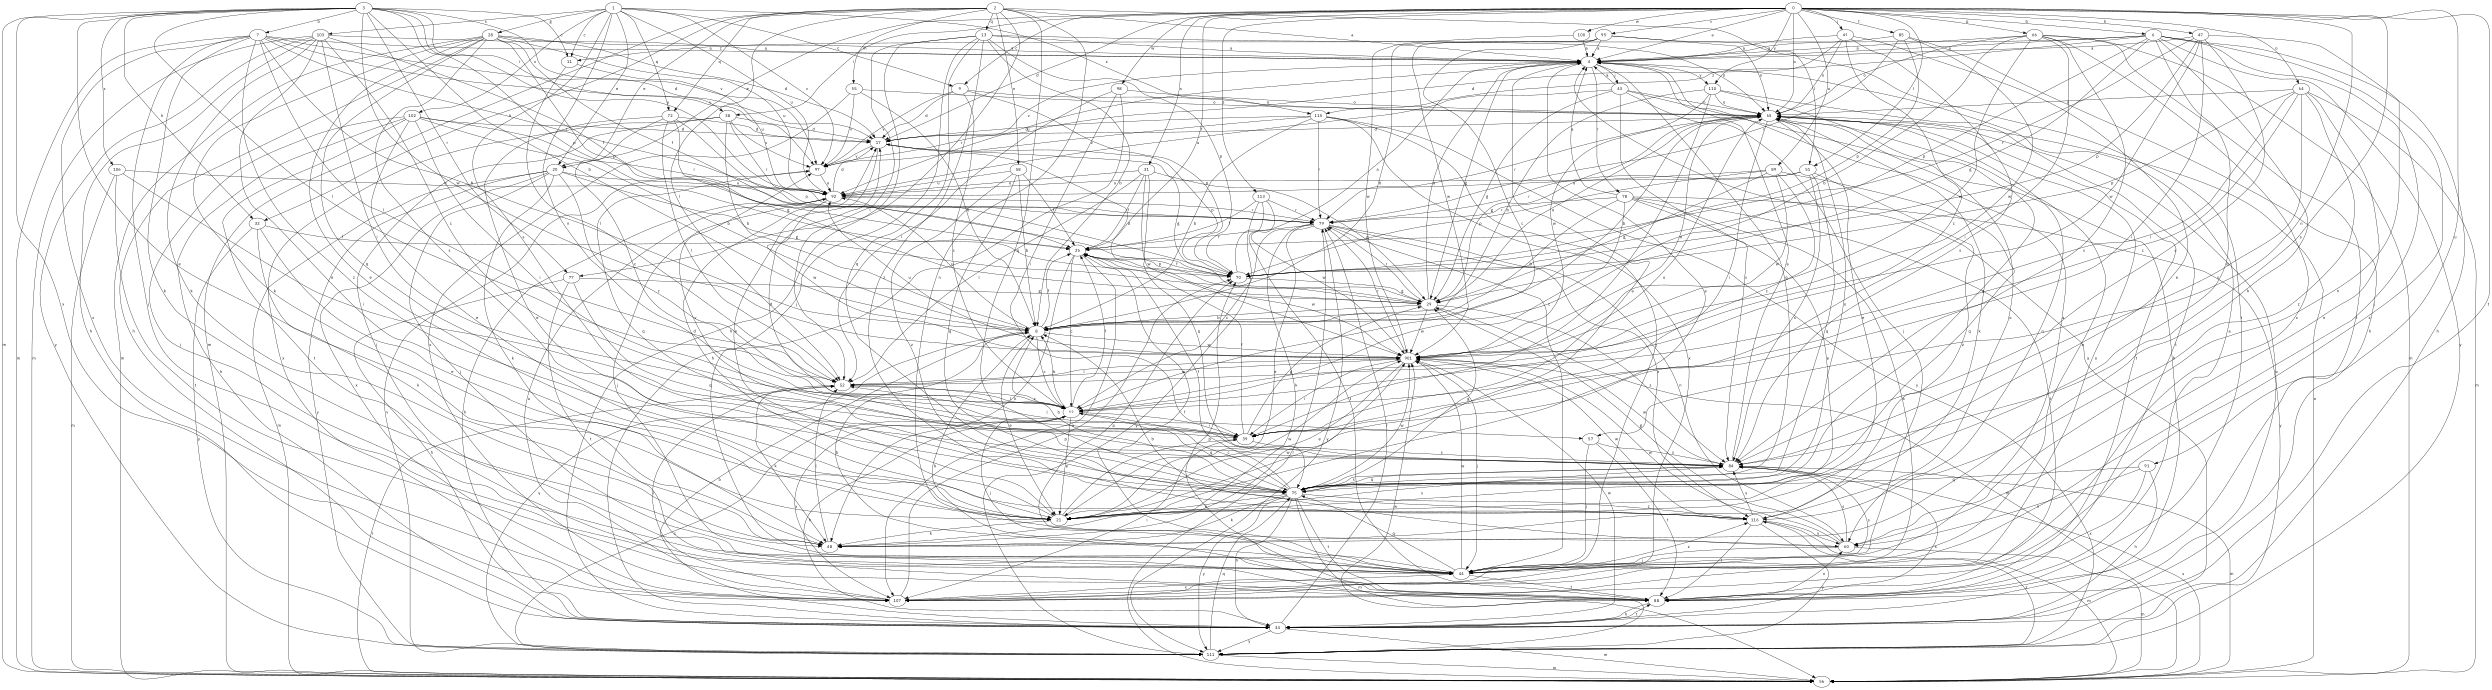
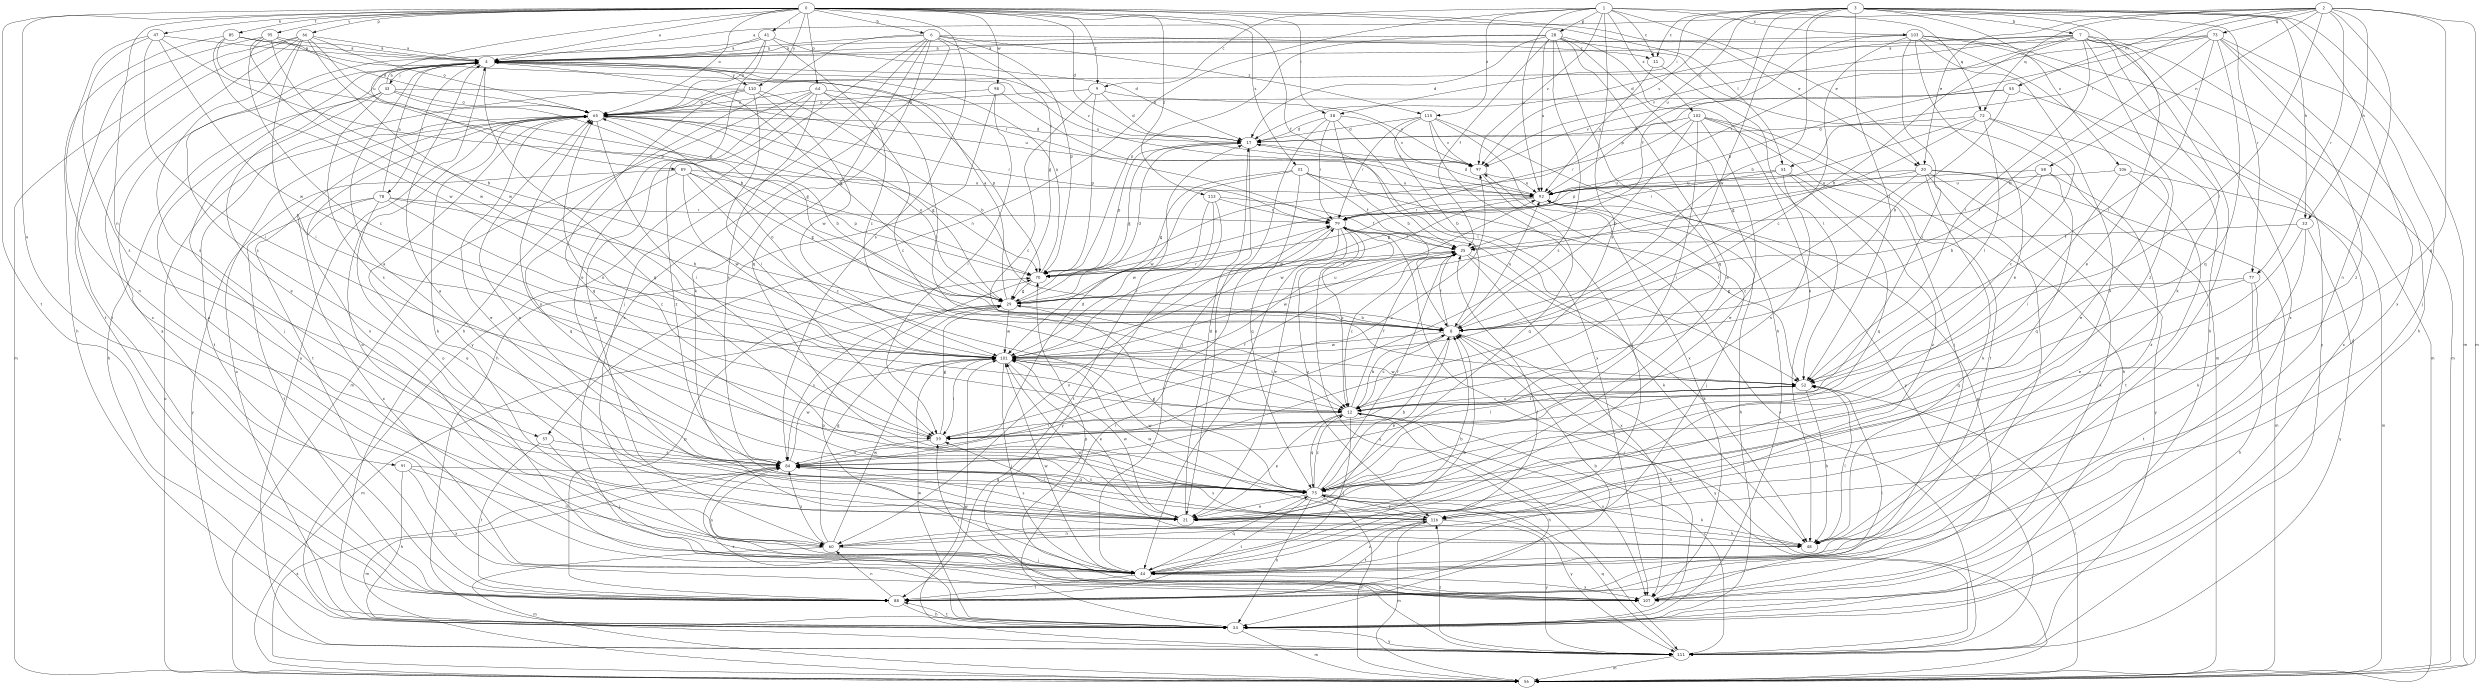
(984, 35) -> (2215, 35)
(1581, 35) -> none
(1631, 226) -> none
(1408, 358) -> (1004, 358)
(1096, 537) -> (1405, 589)
(2189, 593) -> (309, 641)
